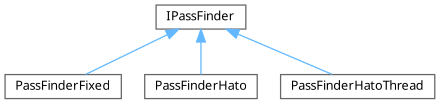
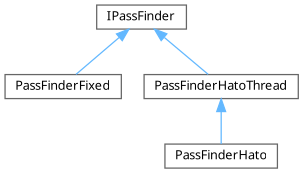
(201, 58) -> (221, 128)
